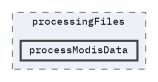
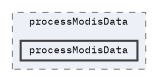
(79, 22) -> (79, 22)
